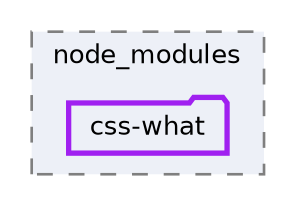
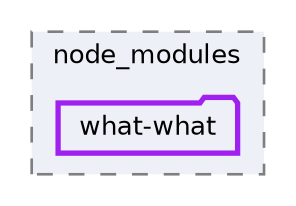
(148, 128) -> (148, 128)
